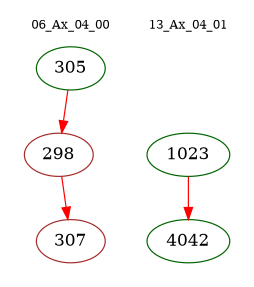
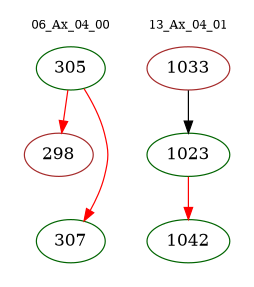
none -> (188, 68)
(64, 192) -> (107, 149)
(71, 241) -> (71, 241)
(188, 241) -> (188, 241)
